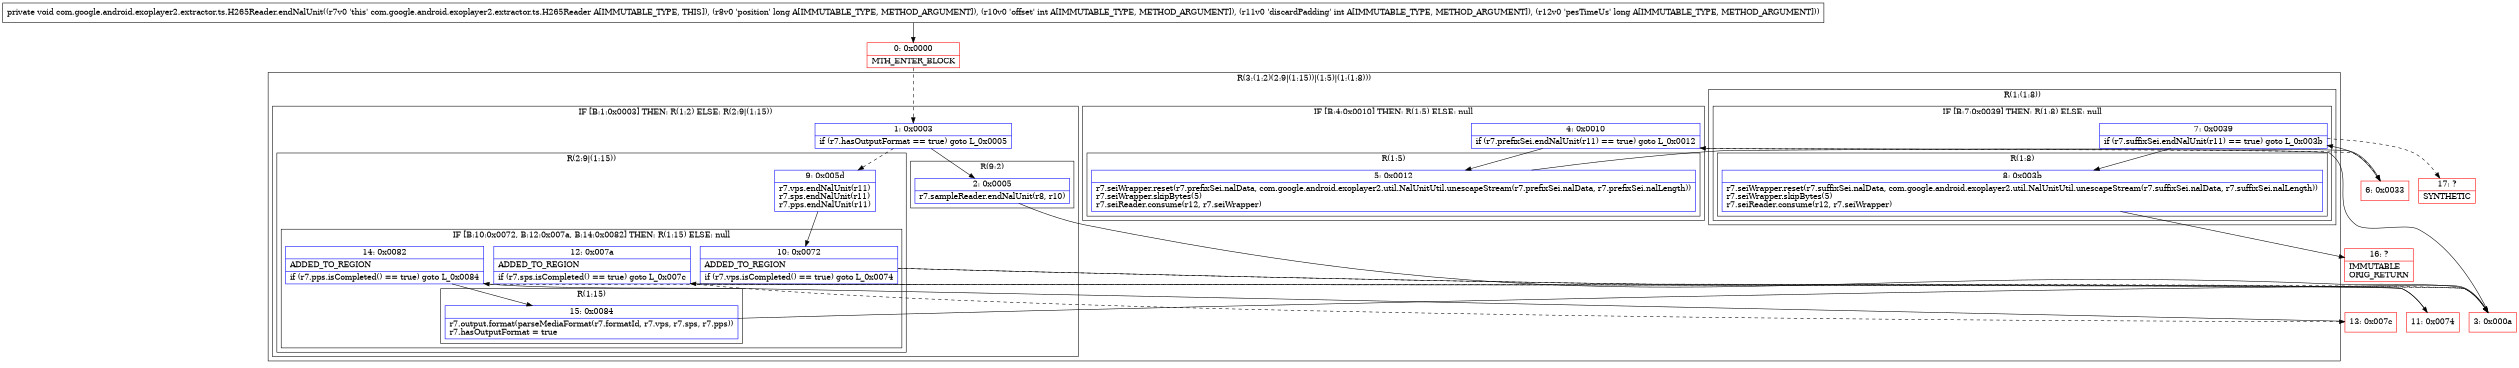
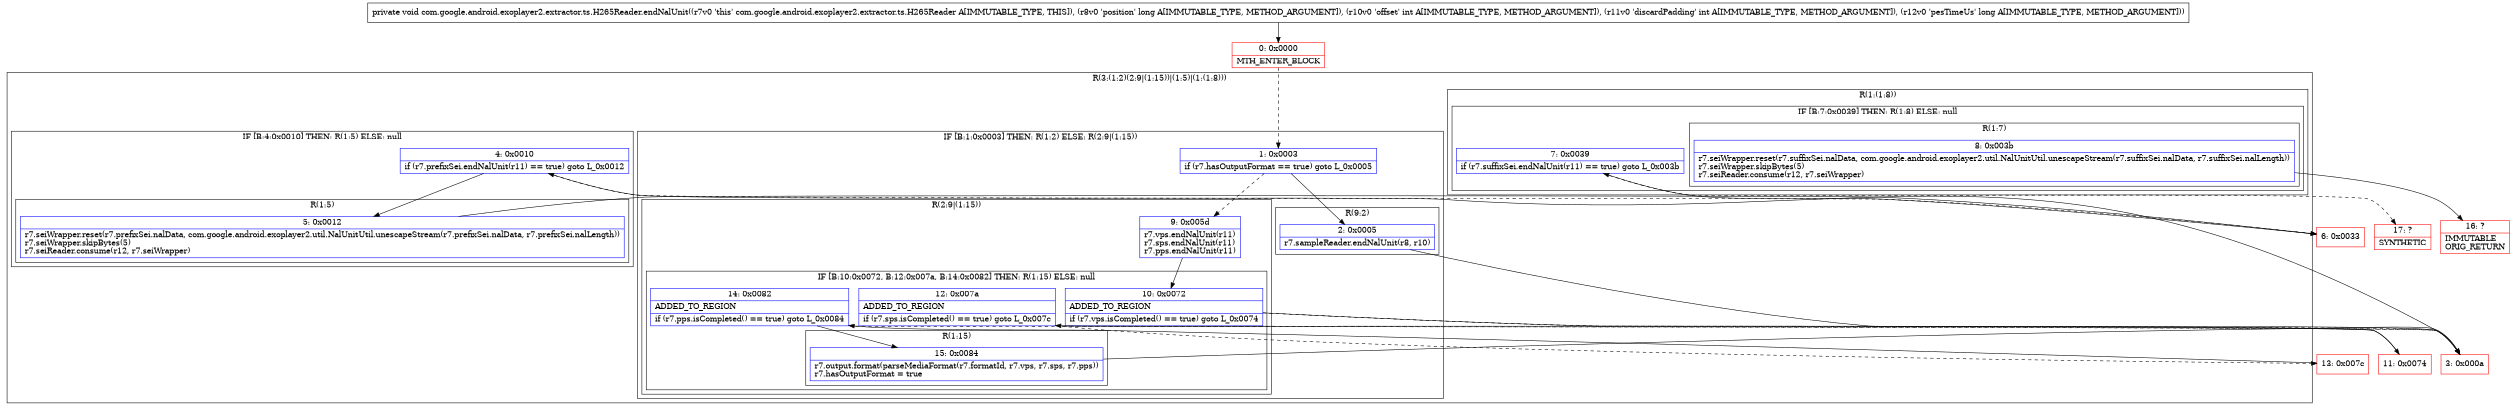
(2135, 158) -> none
(2022, 159) -> (1994, 129)
